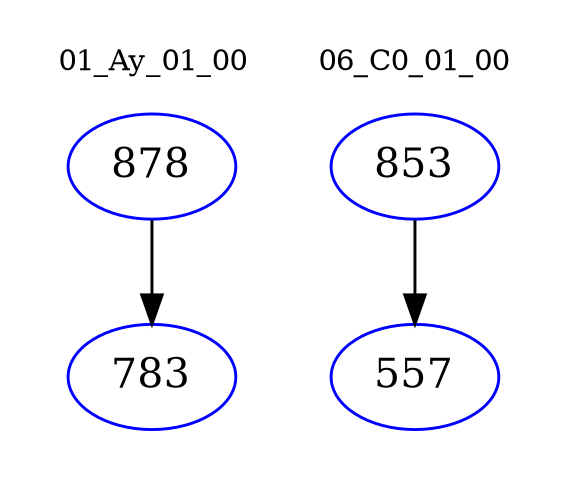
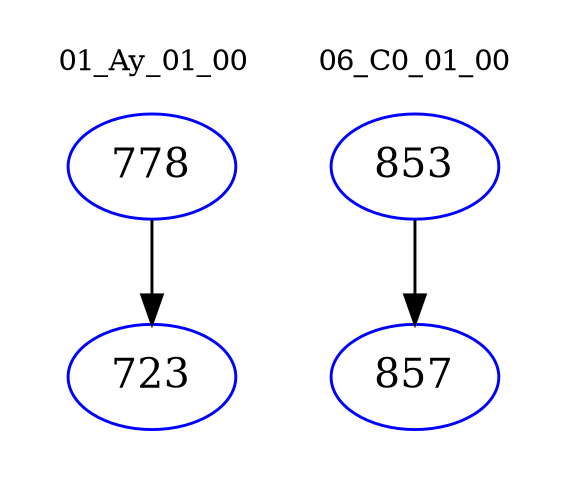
(152, 167) -> (152, 167)
(152, 377) -> (152, 377)
(415, 377) -> (415, 377)
